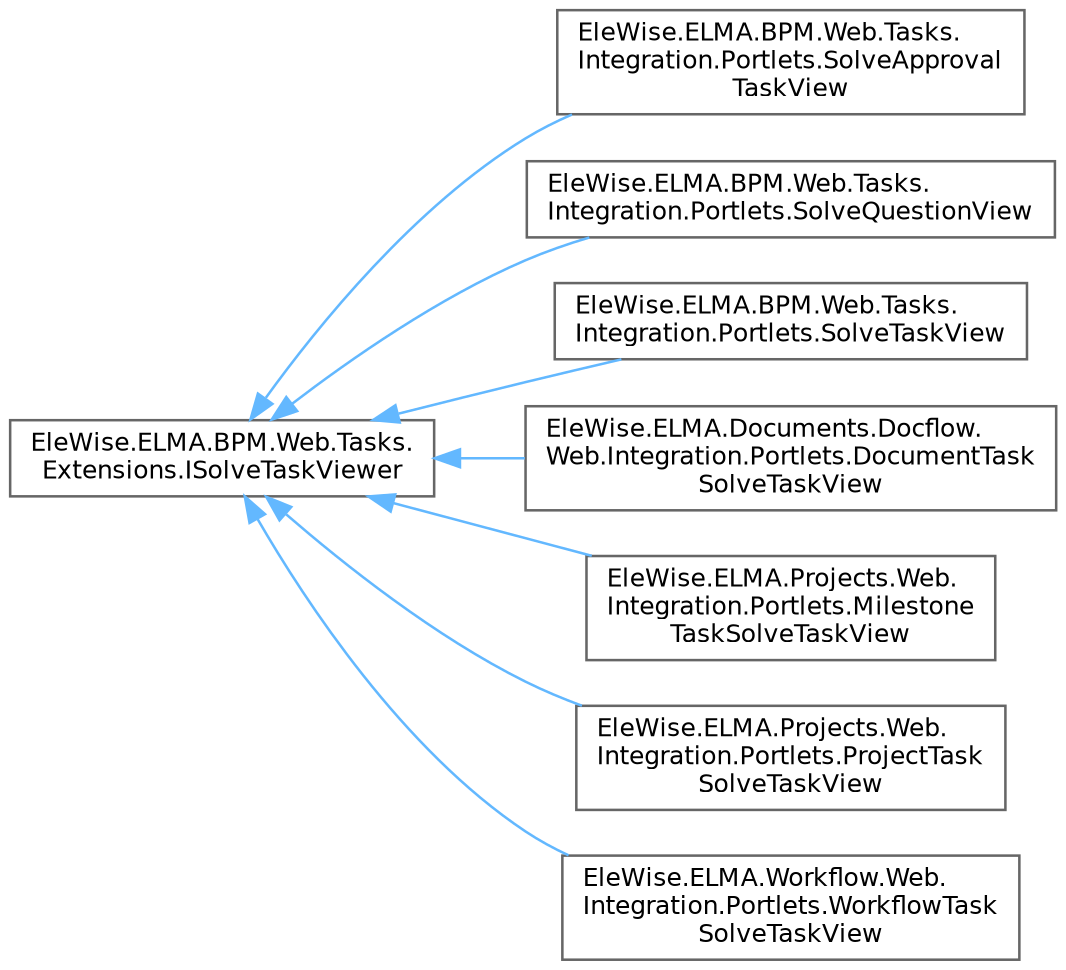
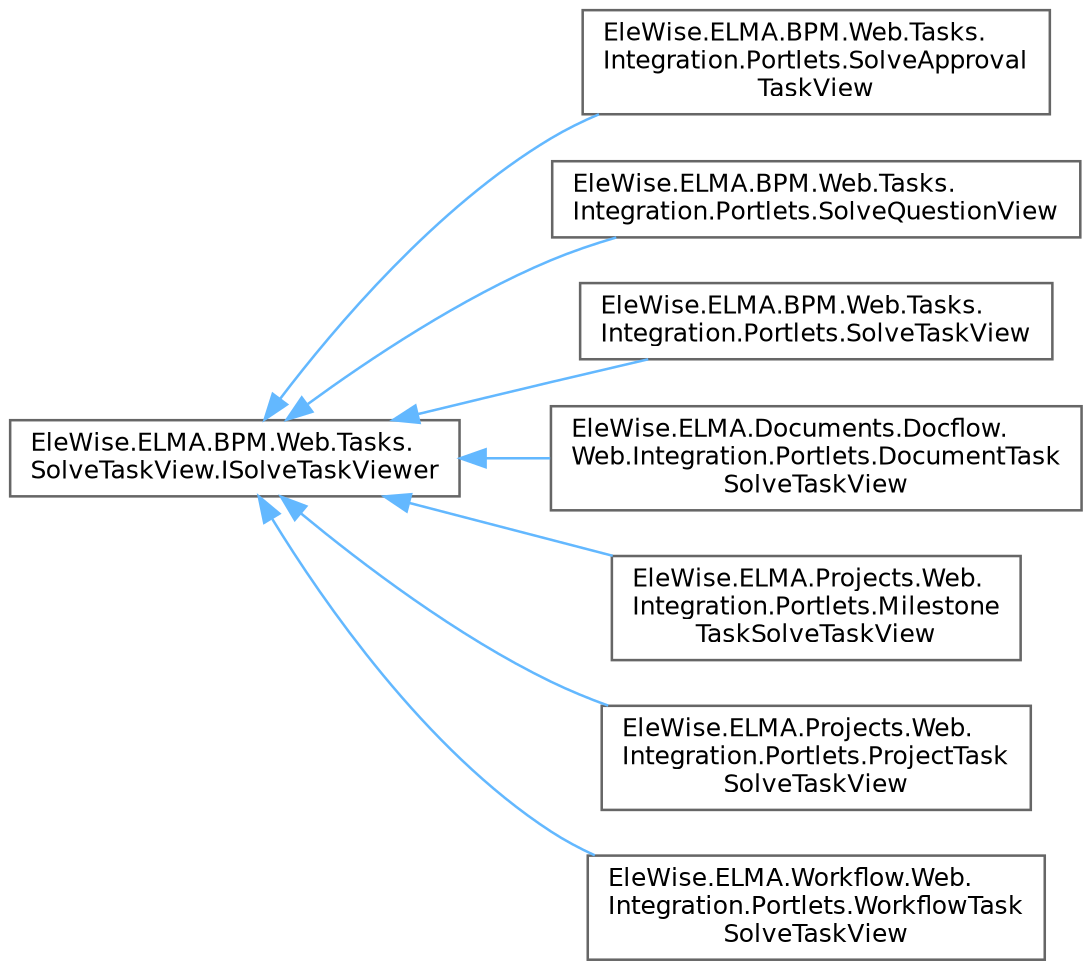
(222, 458) -> (235, 458)
